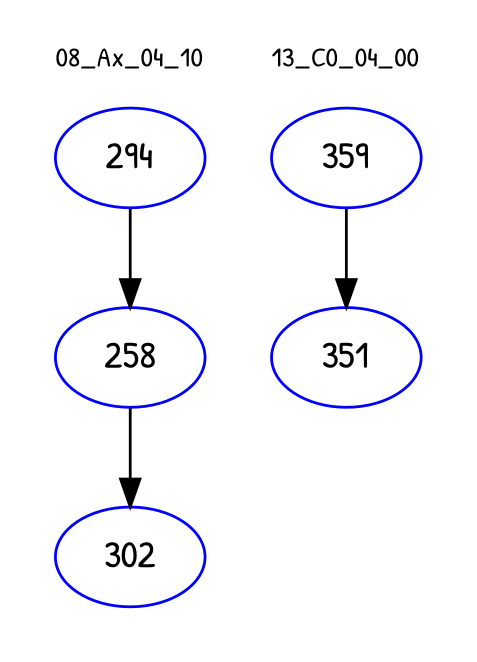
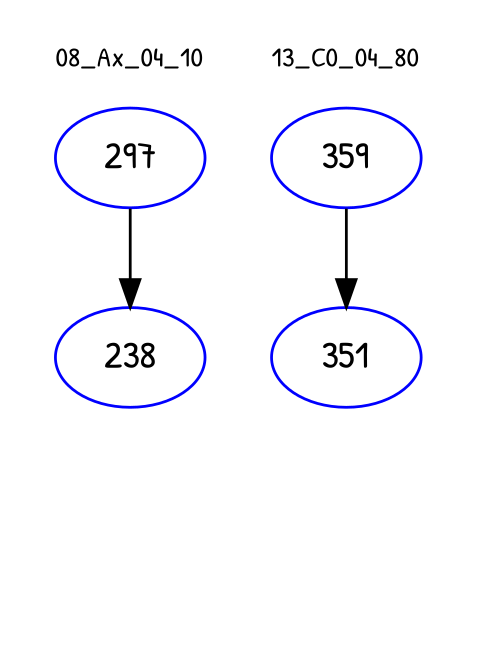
(346, 60) -> (346, 60)
(130, 158) -> (130, 158)
(130, 357) -> (130, 357)
(130, 557) -> none
